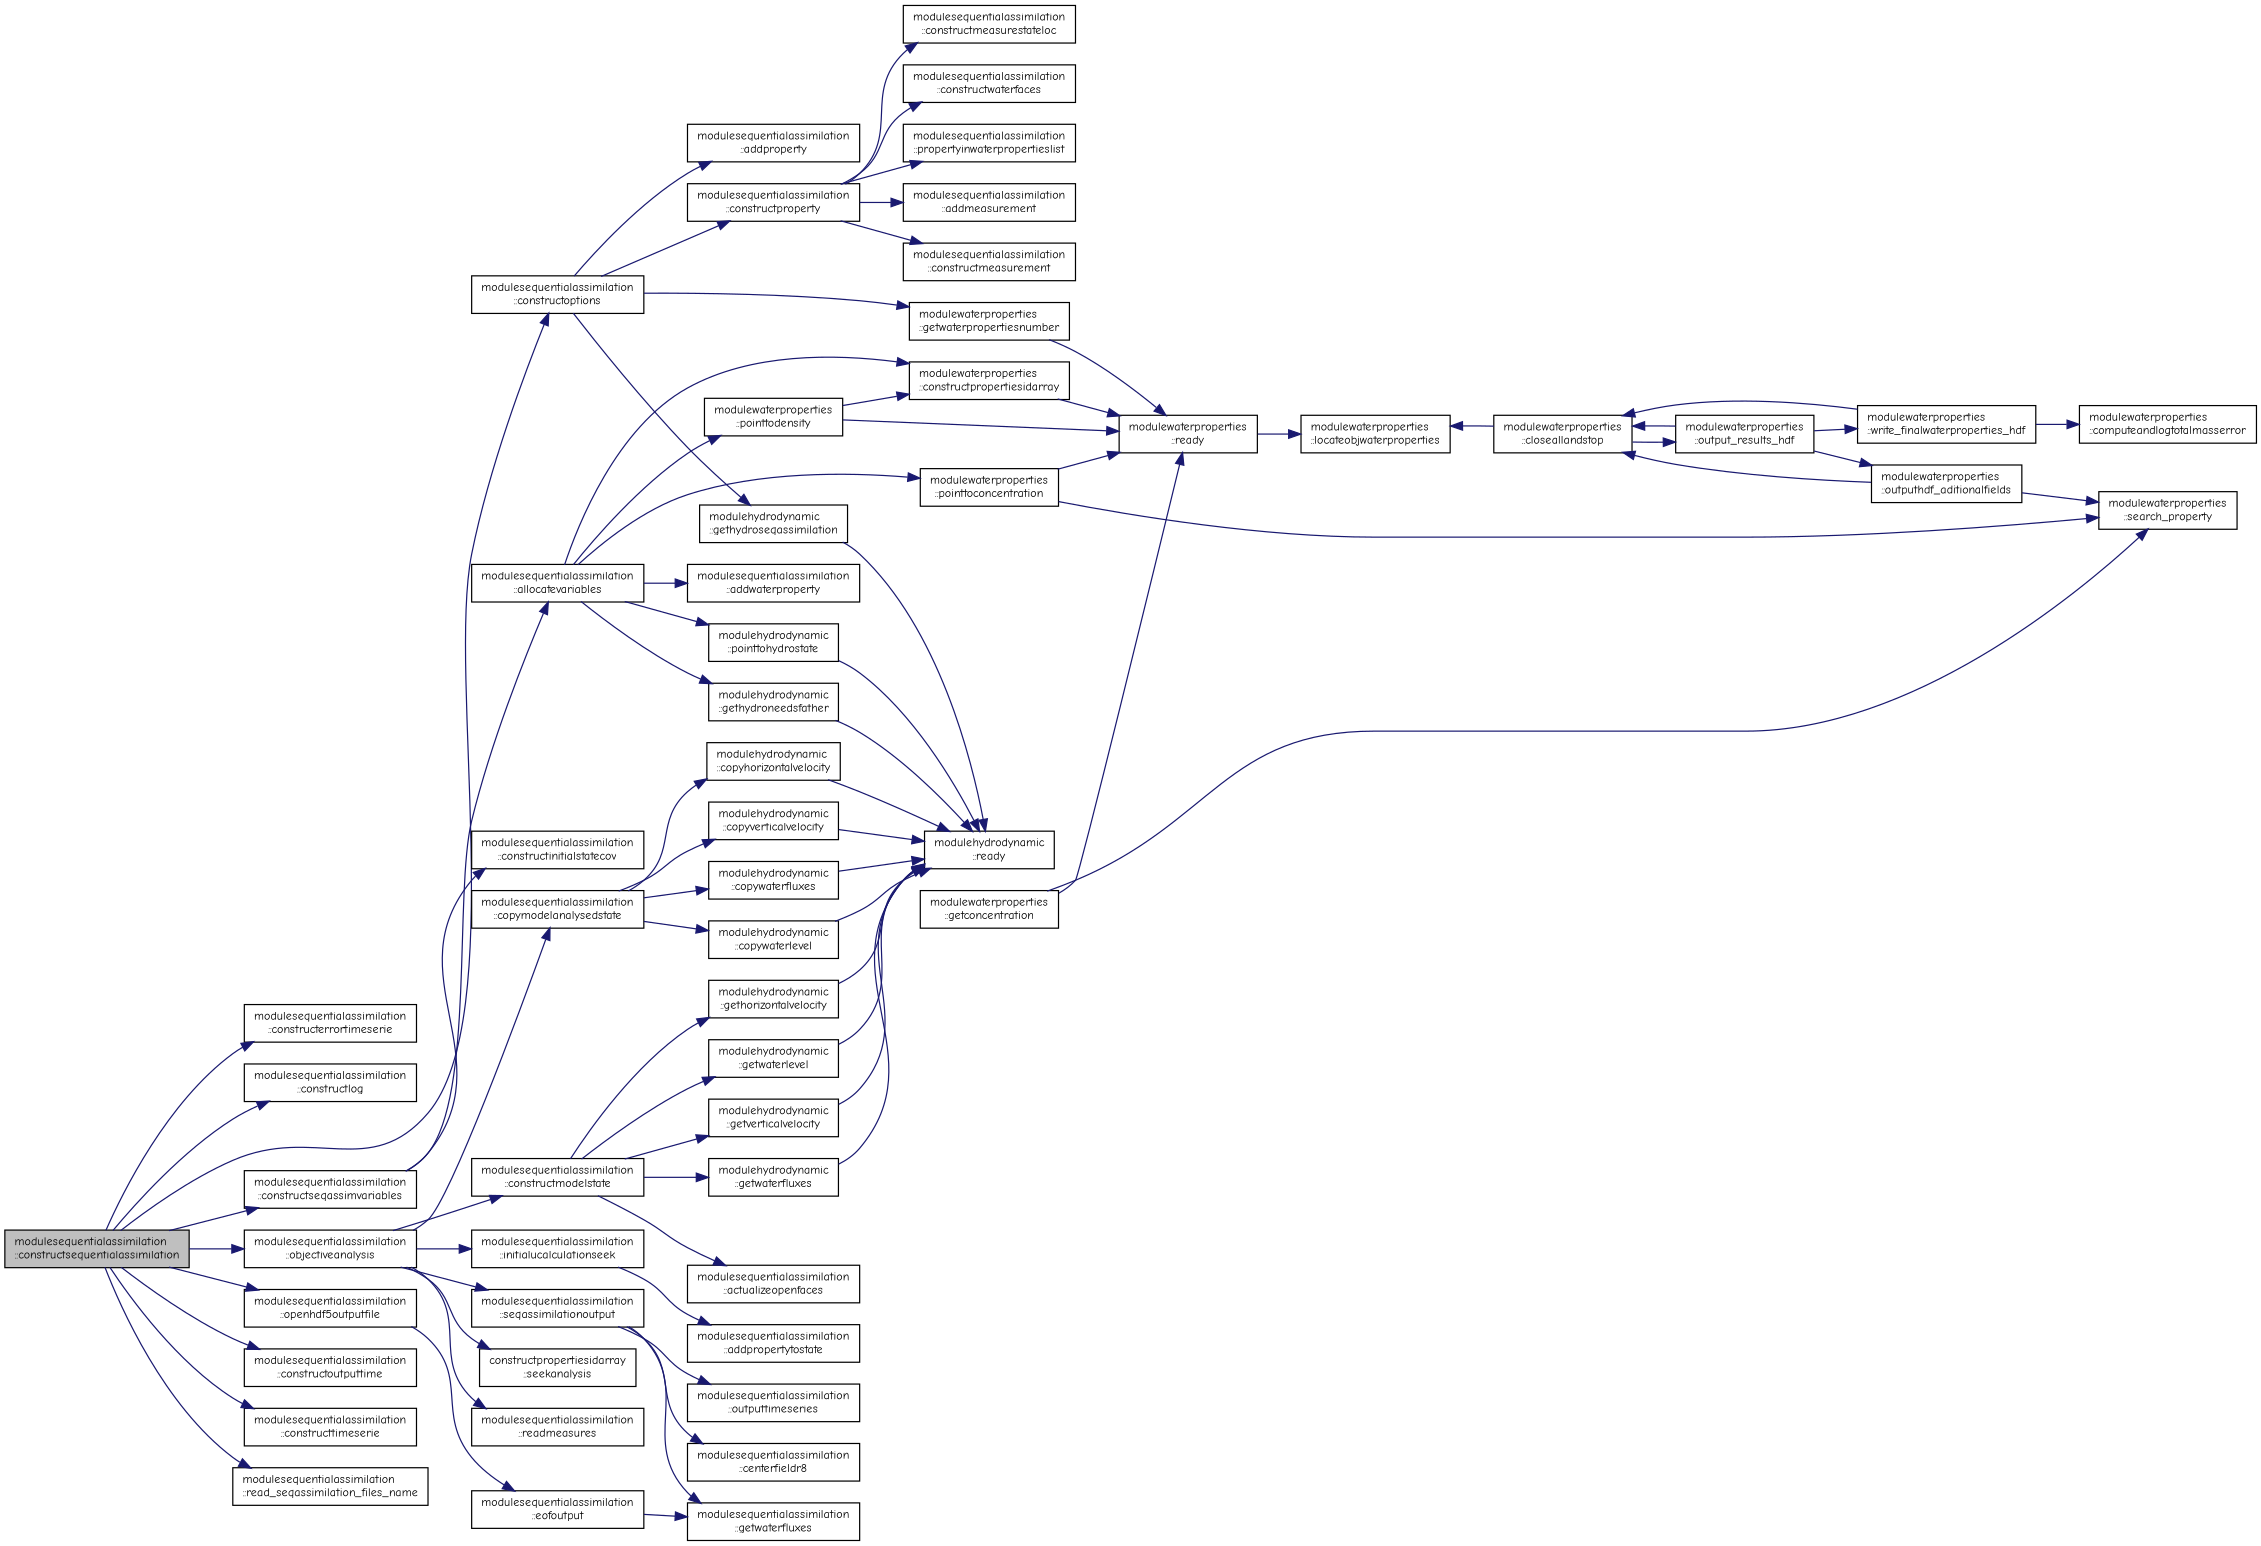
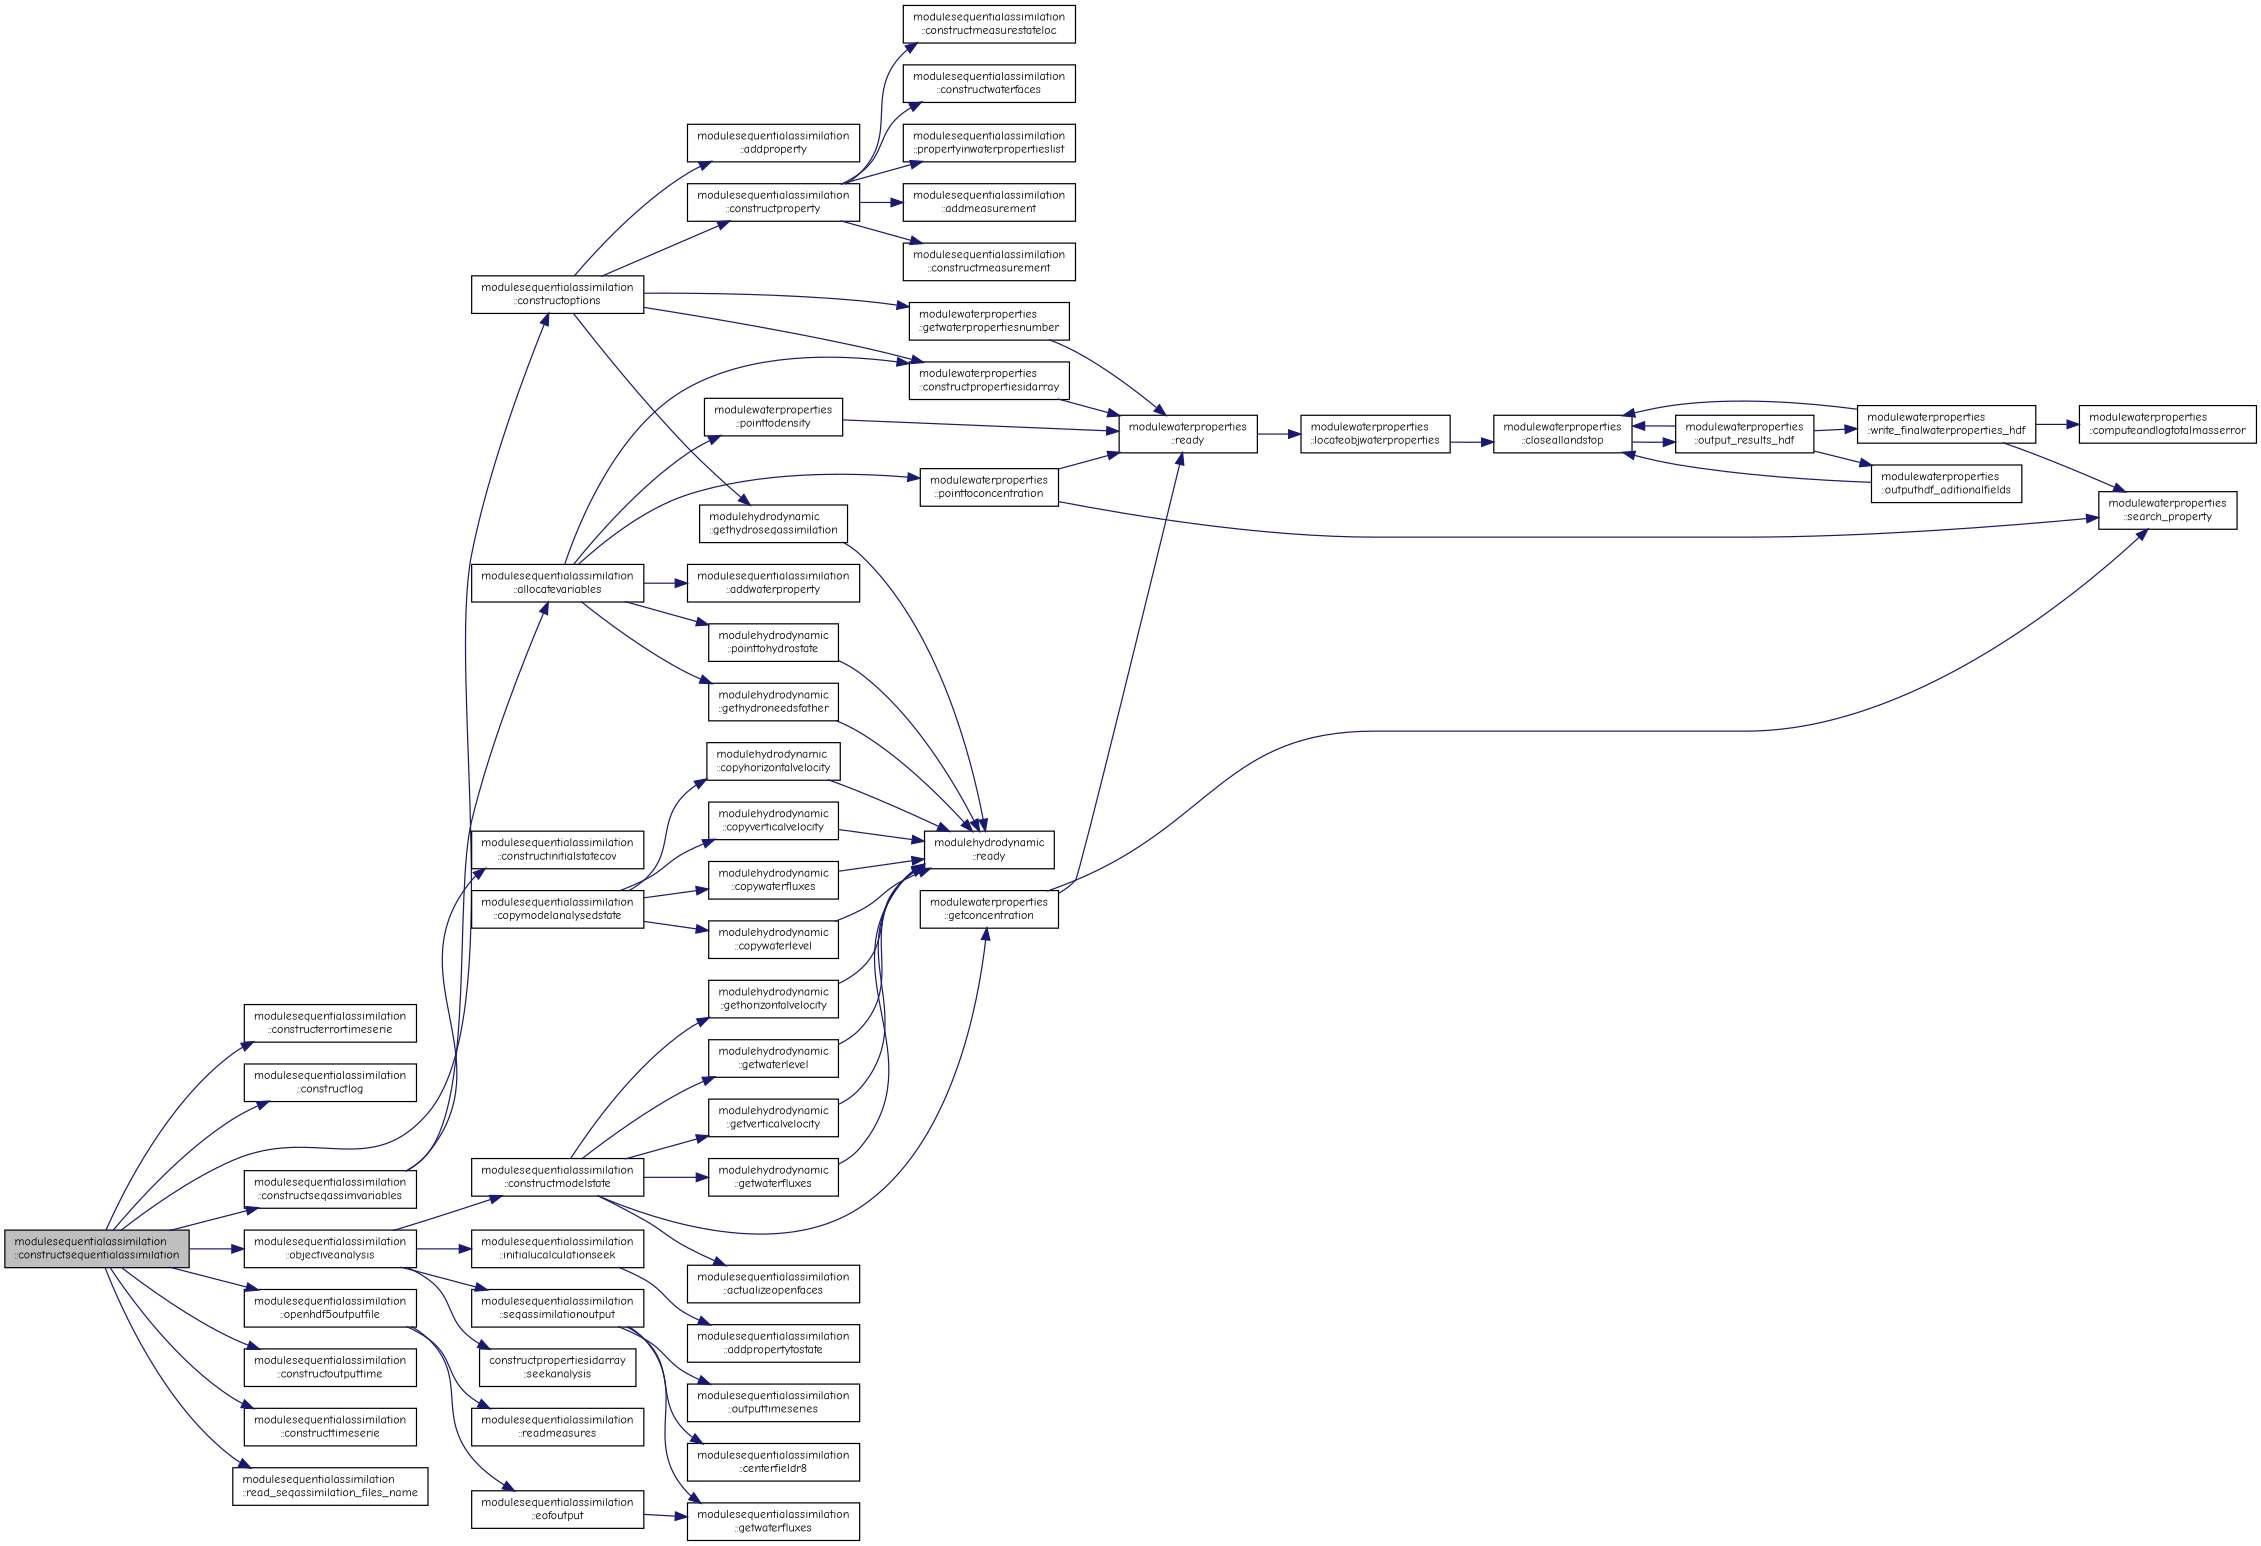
(870, 401) -> (778, 330)
(1478, 426) -> (1466, 442)
(2054, 497) -> (2059, 464)
(489, 1091) -> none
none -> (872, 1197)
(450, 1331) -> (459, 1385)
